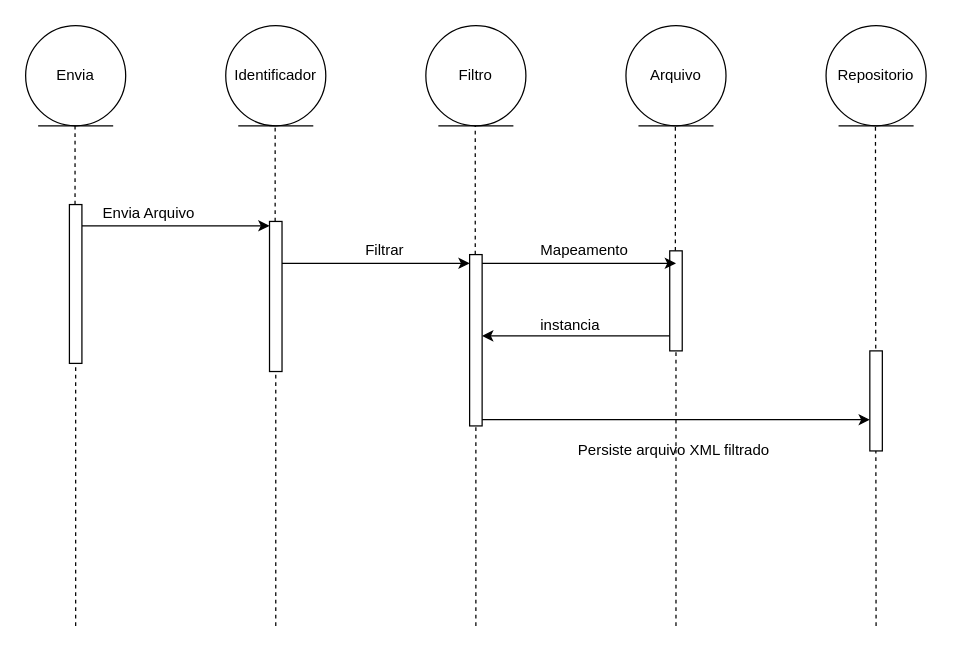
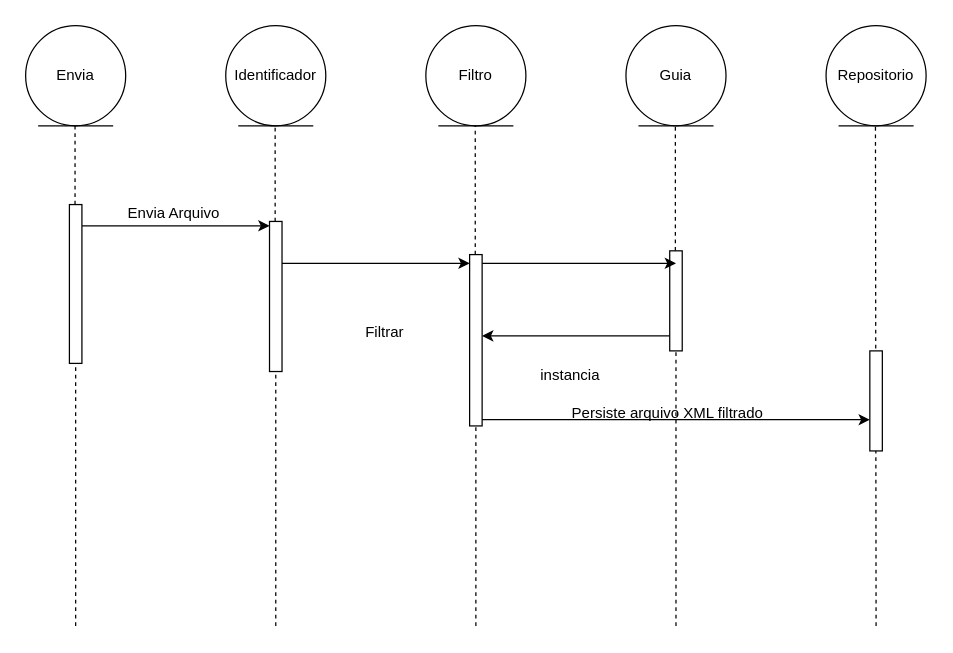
(676, 76) -> (676, 76)
(157, 213) -> (182, 213)
(394, 251) -> (394, 332)
(594, 251) -> none
(576, 326) -> (576, 376)
(682, 451) -> (676, 413)
